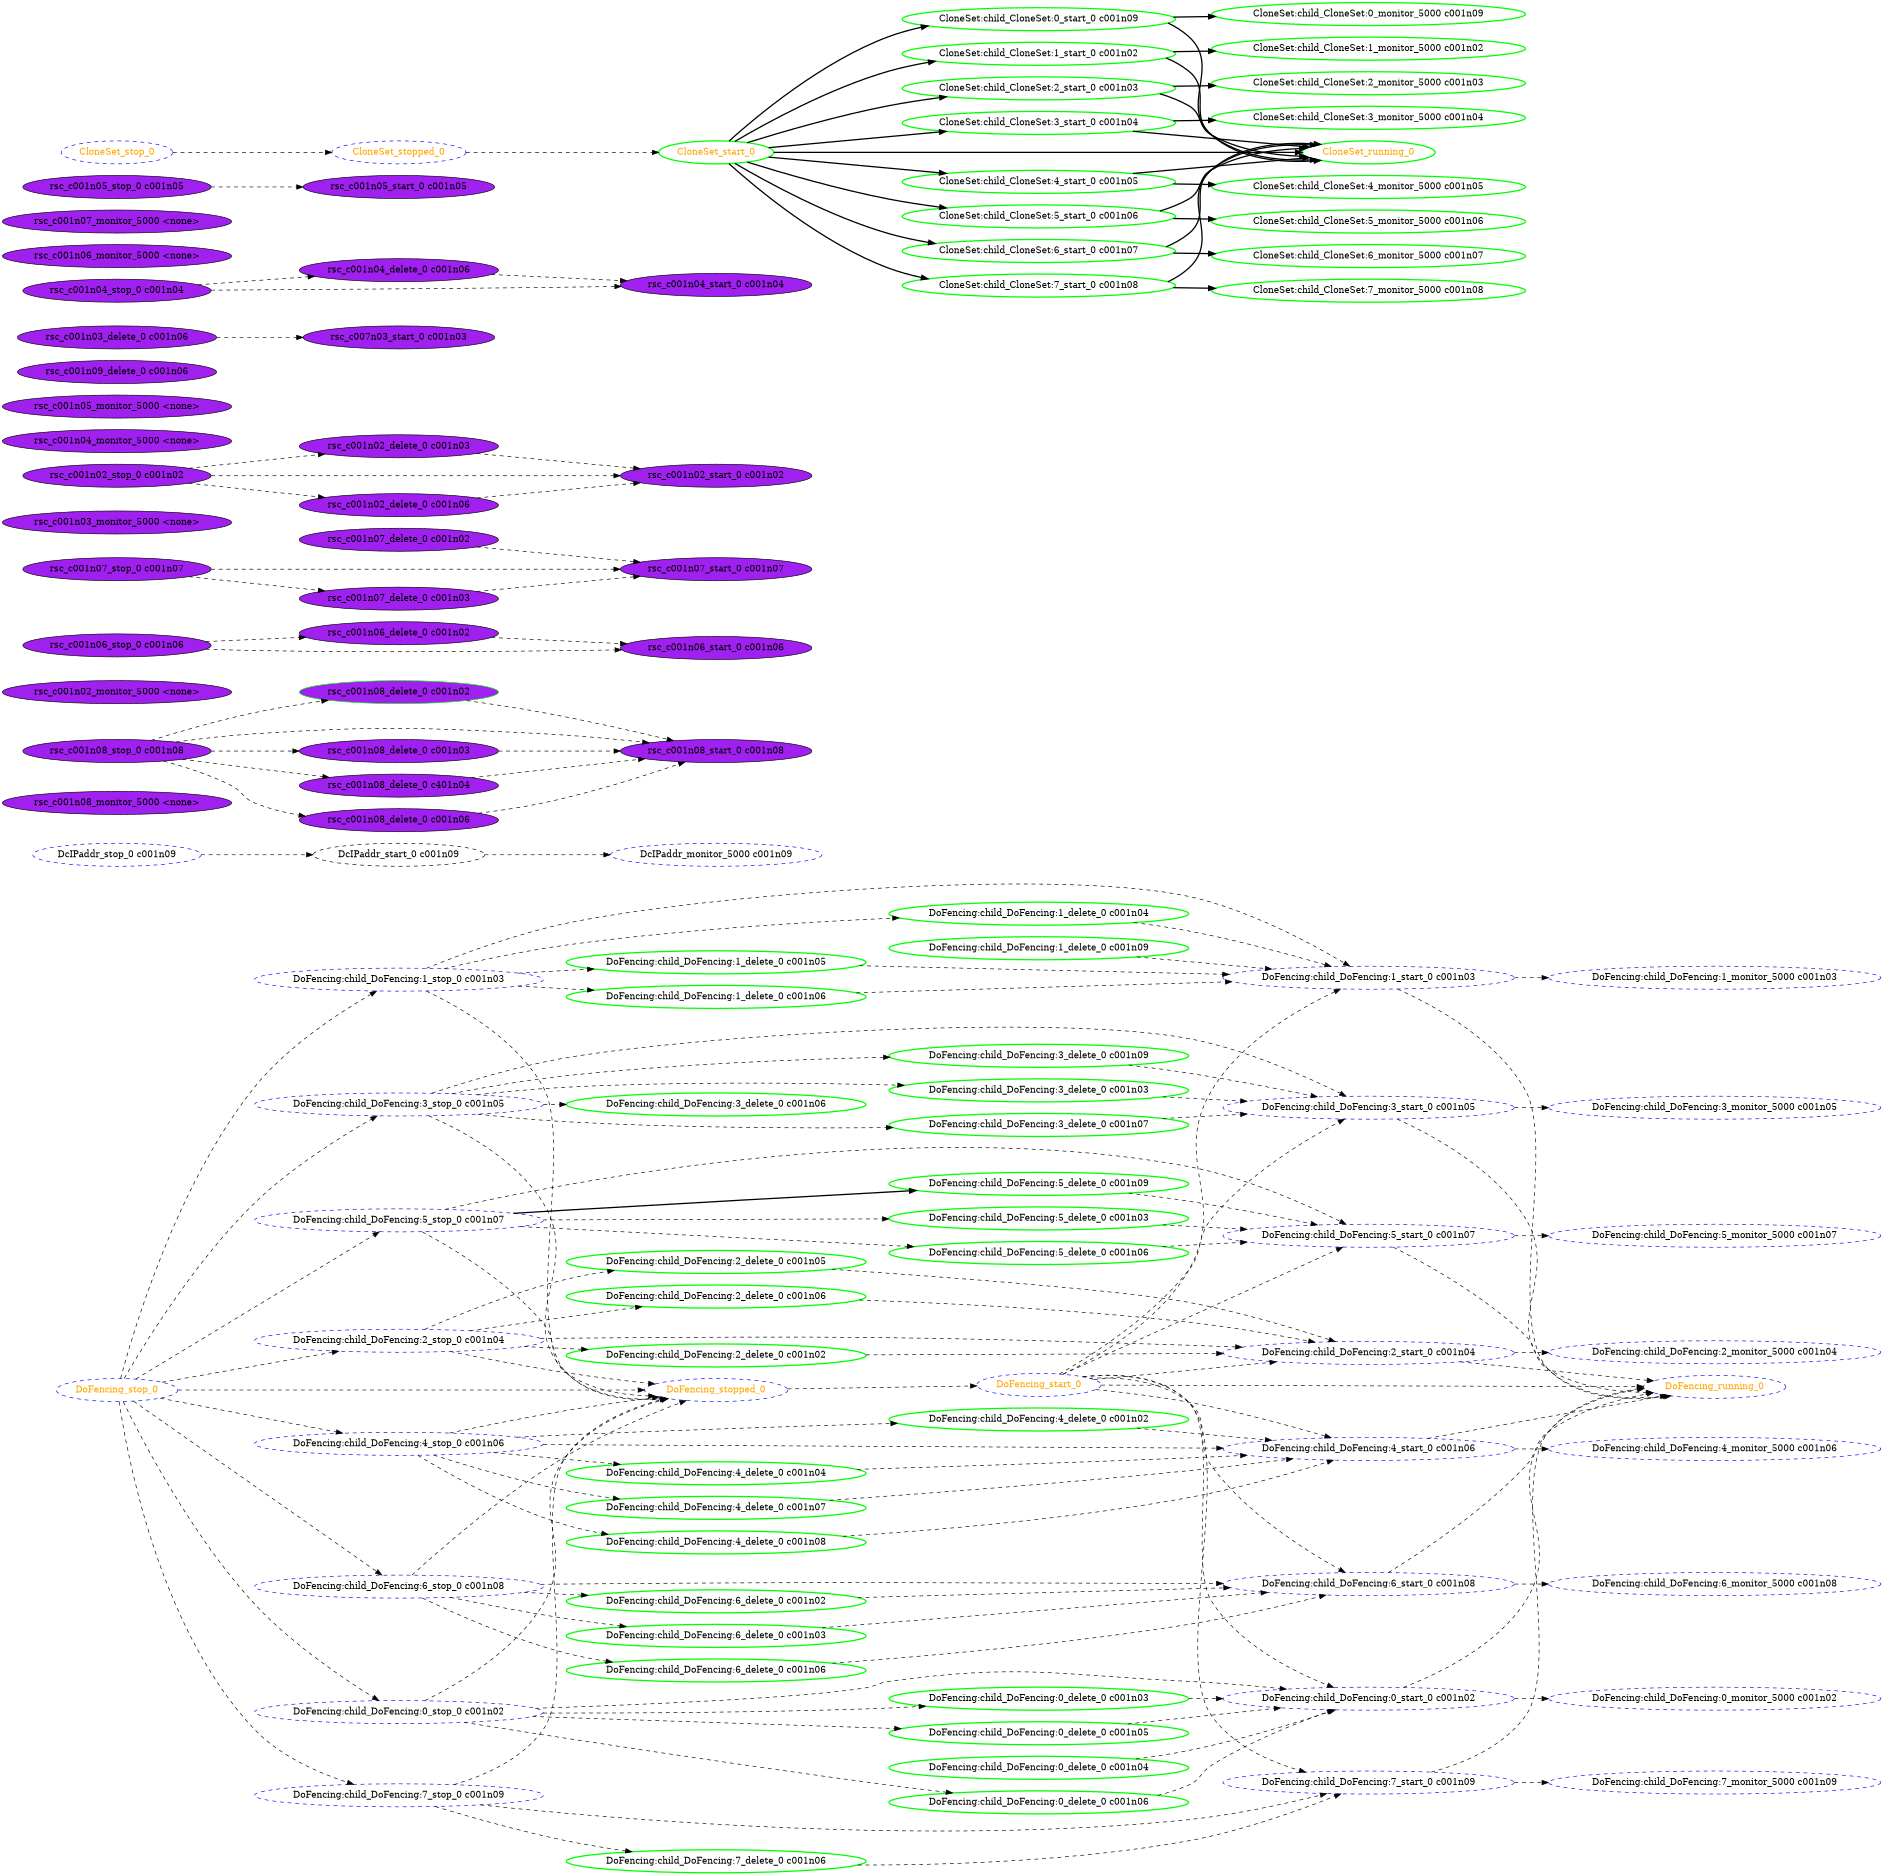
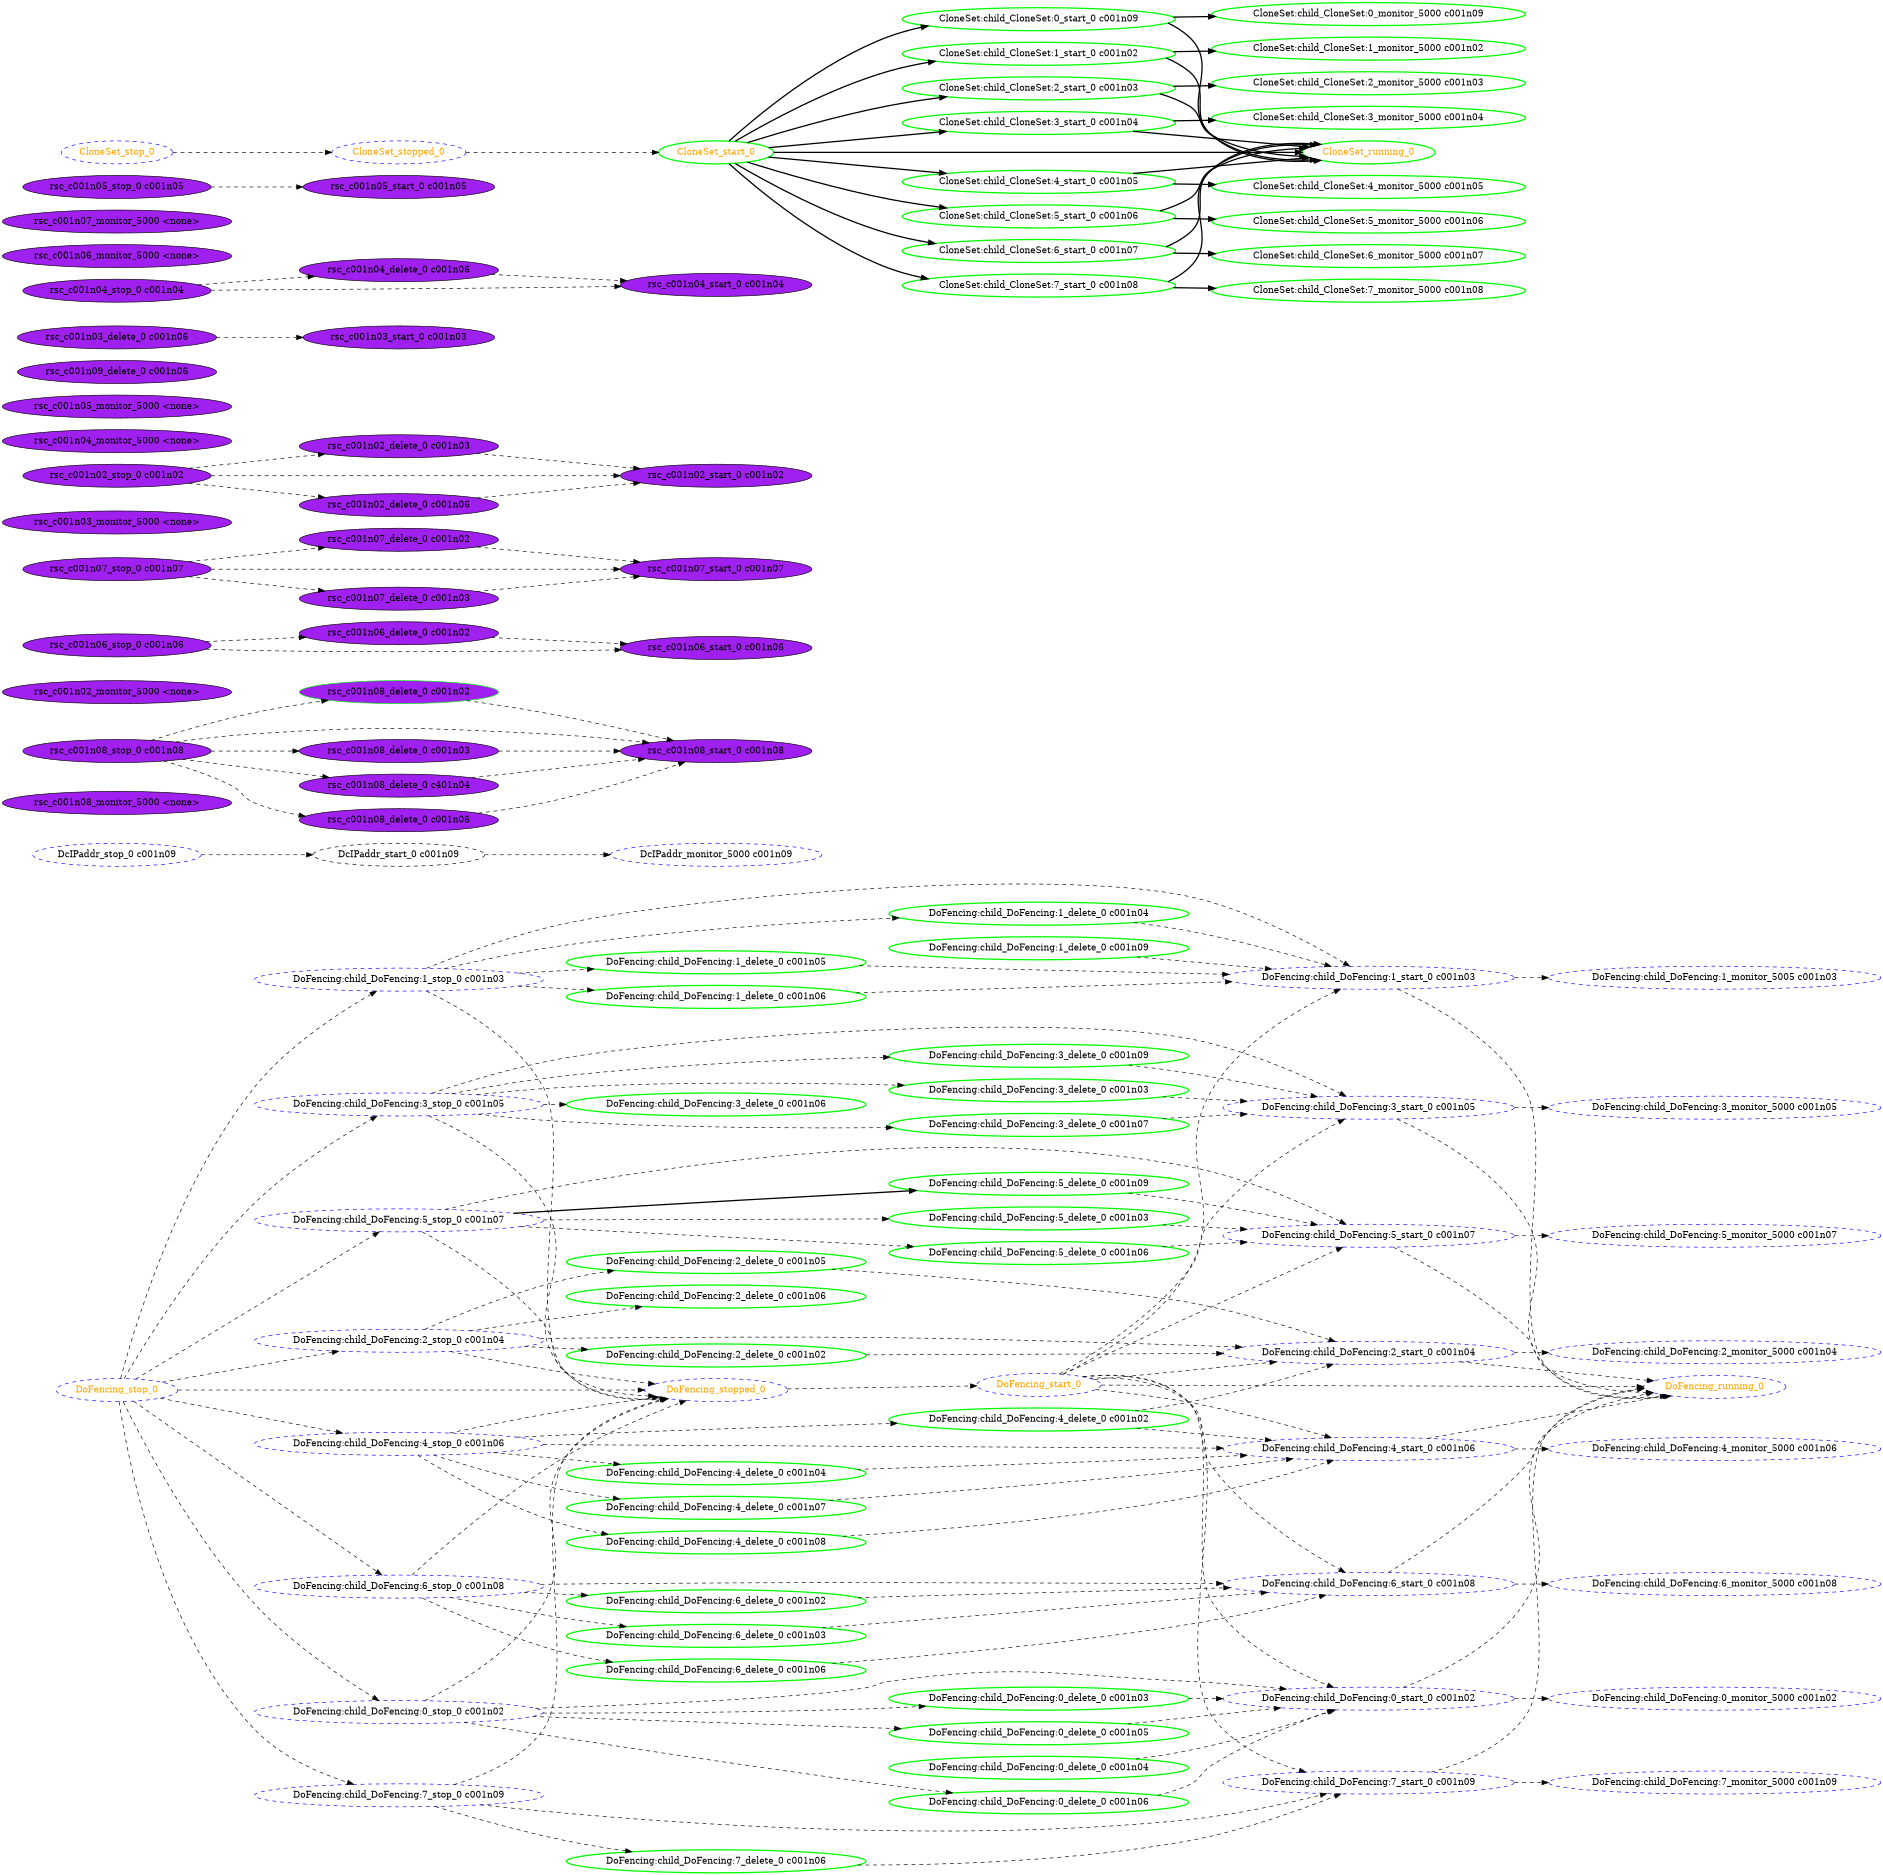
(399, 337) -> (399, 337)
none -> (254, 555)
(1715, 978) -> (1715, 978)
(1085, 1312) -> (1232, 1393)
